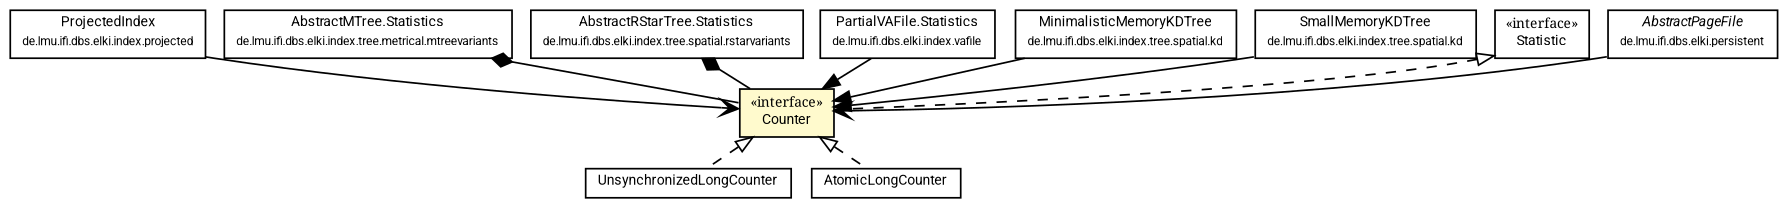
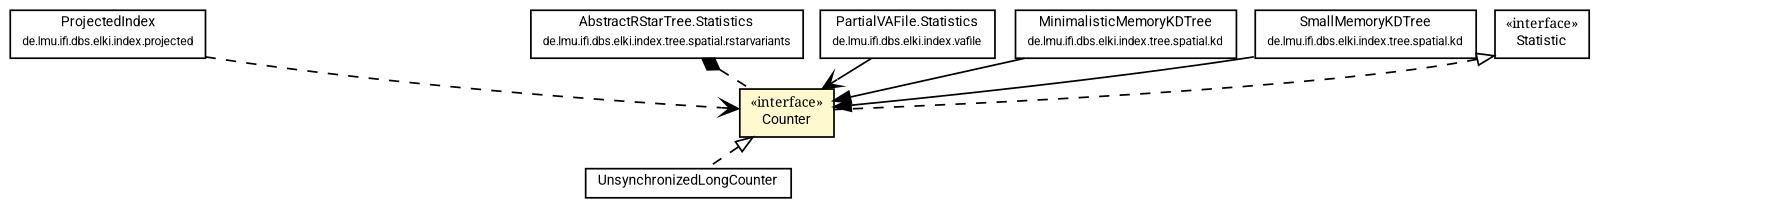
(368, 34) -> none
(1692, 34) -> none
(854, 69) -> (854, 69)
(735, 79) -> (735, 79)
(463, 88) -> (463, 88)
(885, 182) -> none
